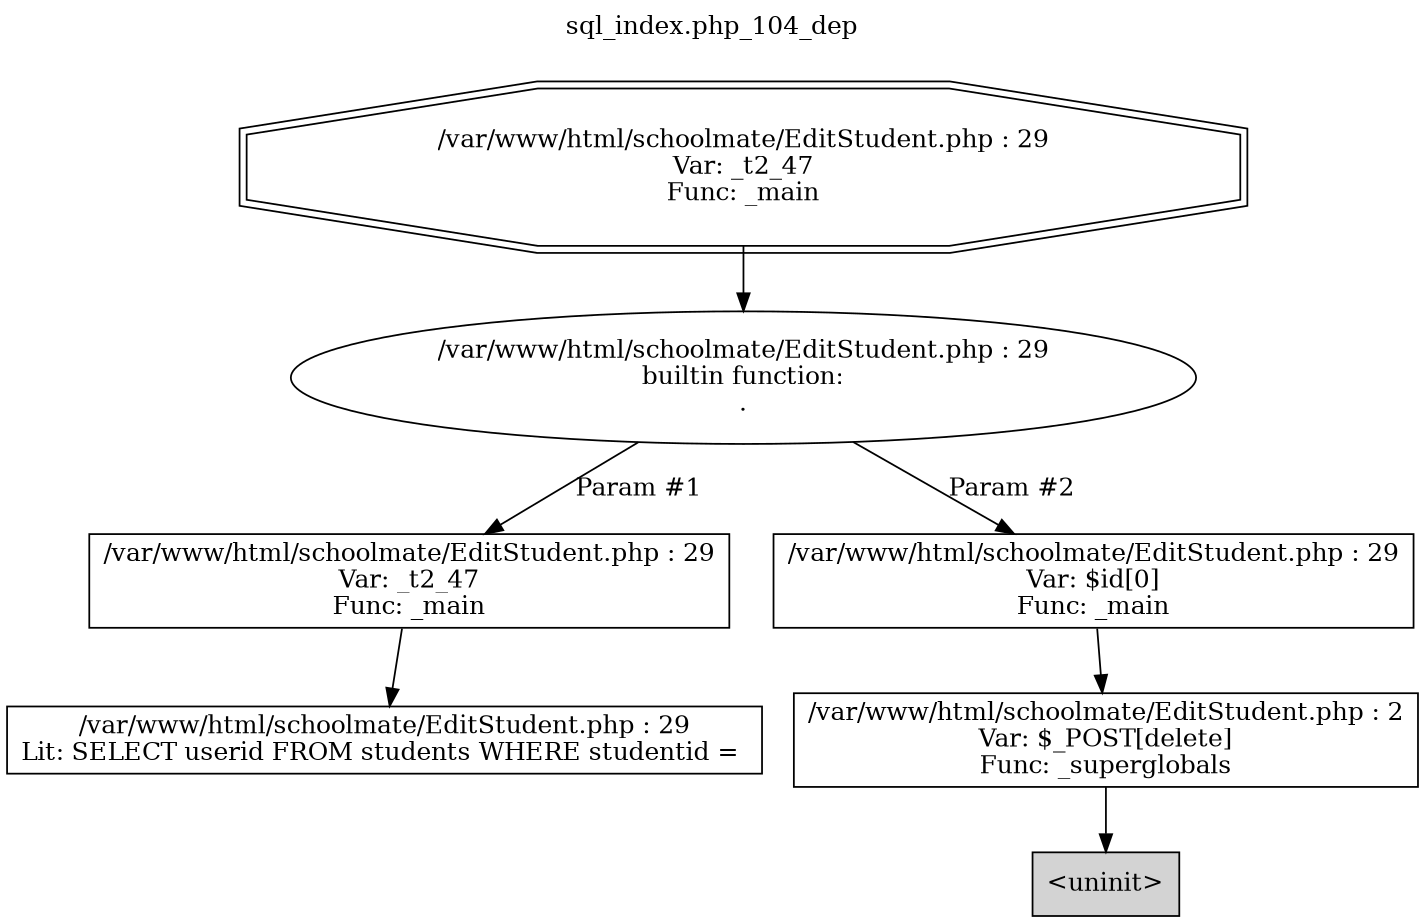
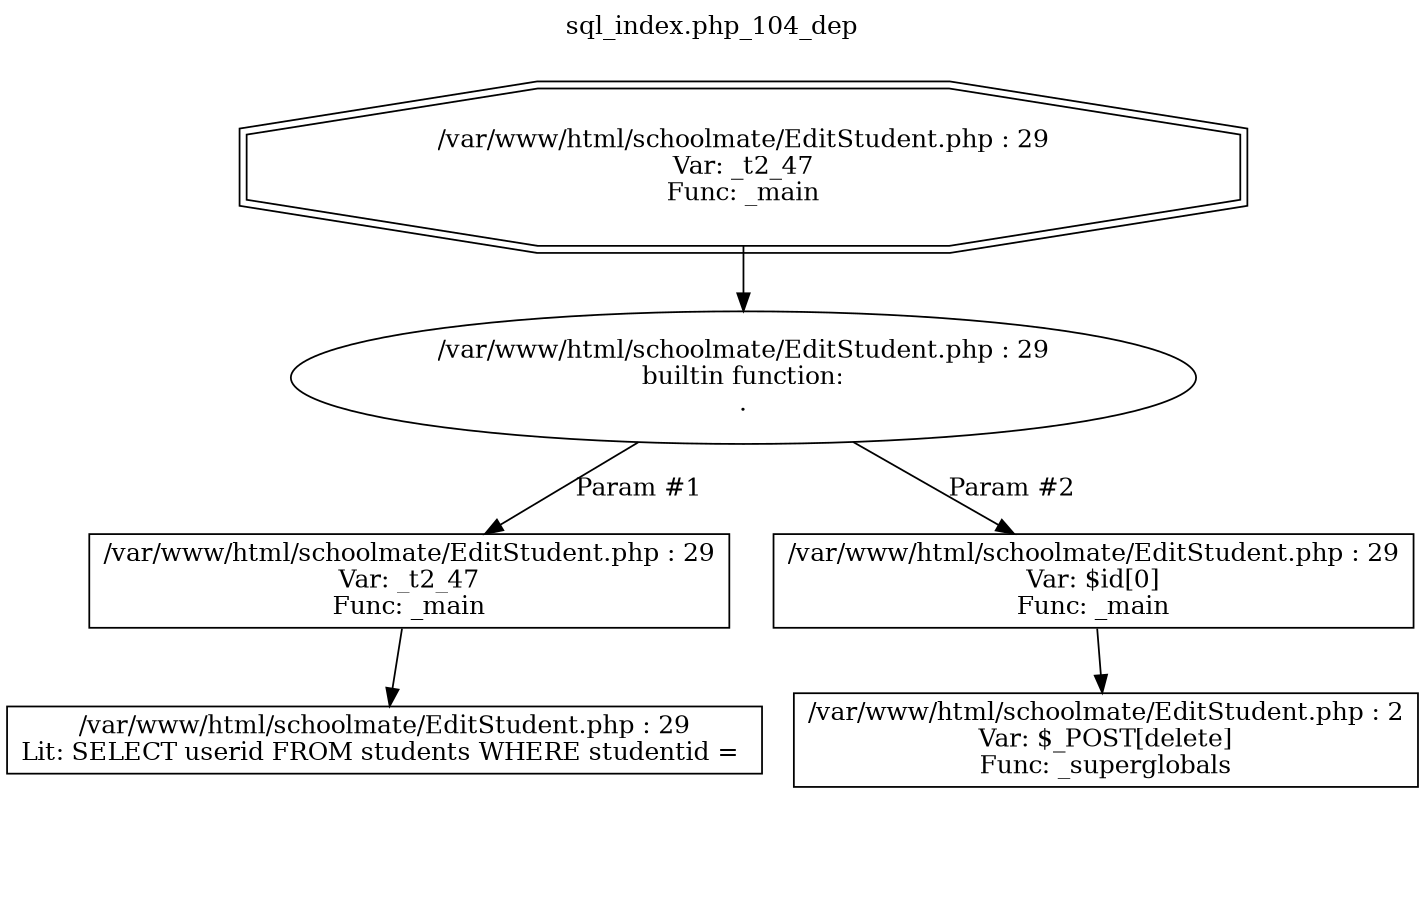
(1106, 884) -> none
